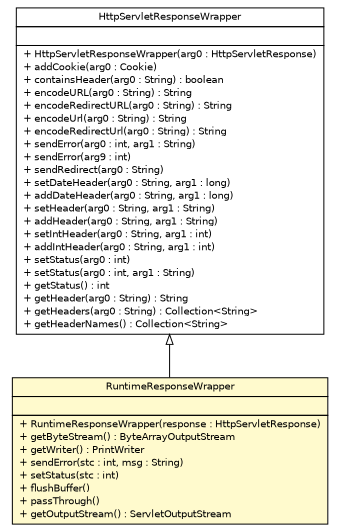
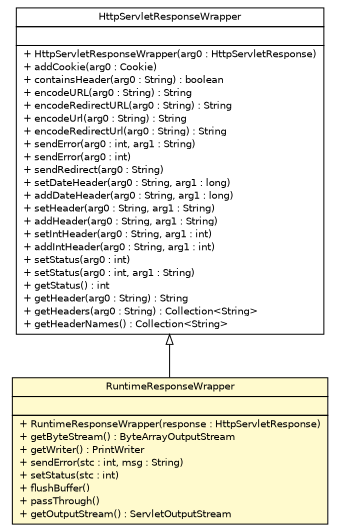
(77, 157) -> (77, 157)
